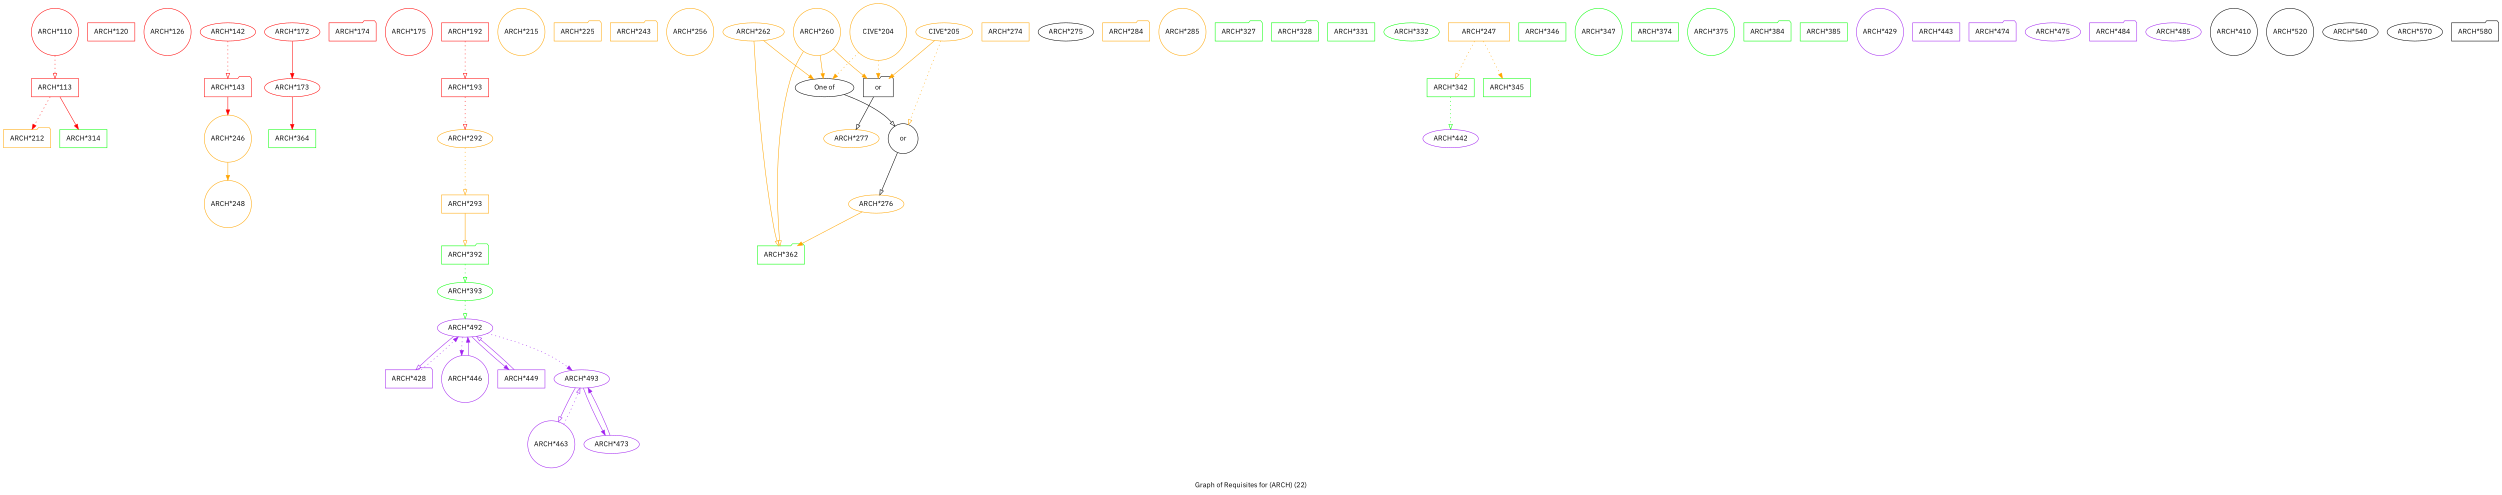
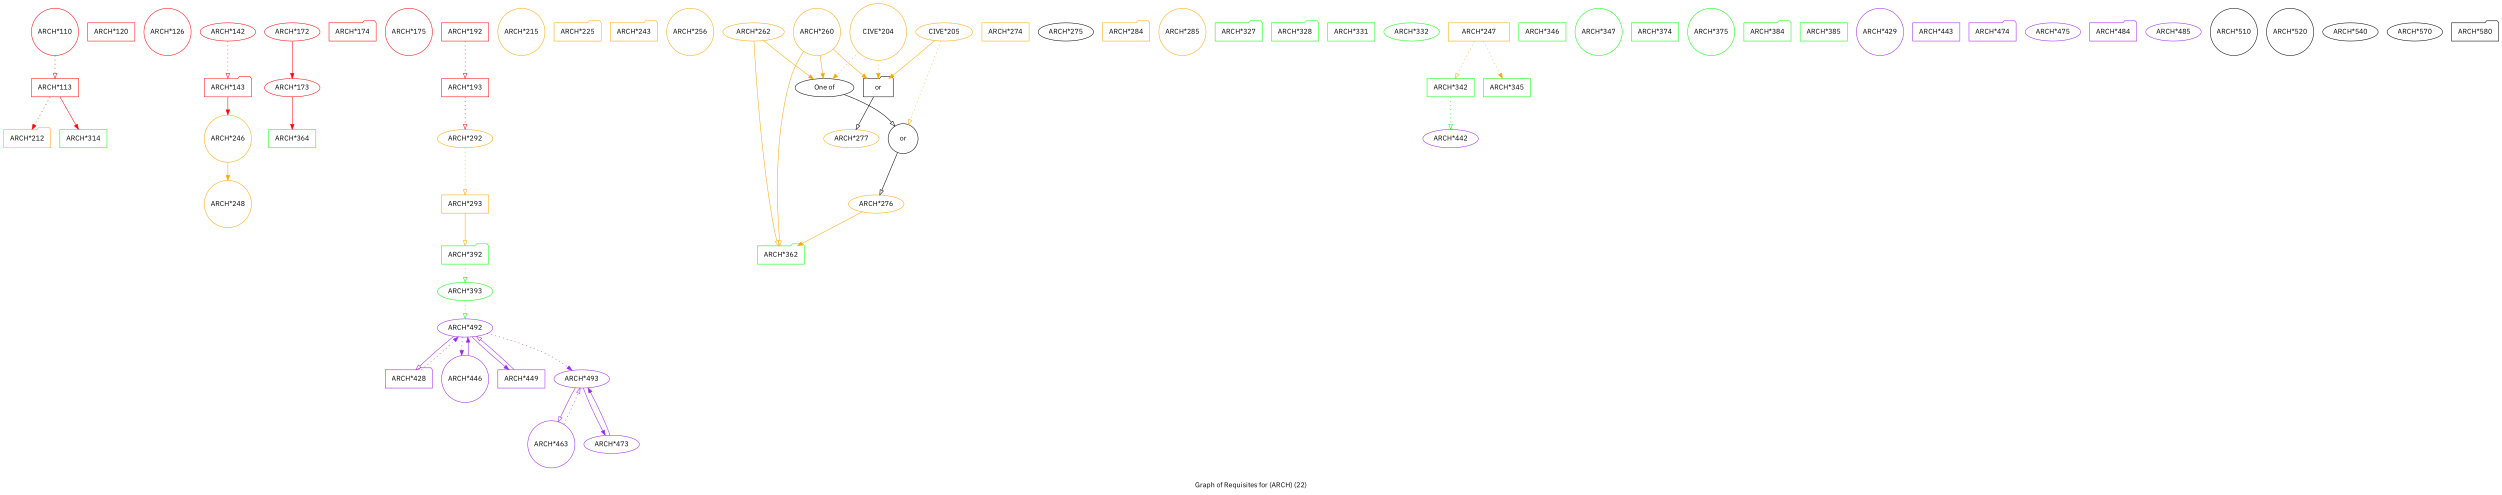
(2234, 32) -> (2234, 32)
